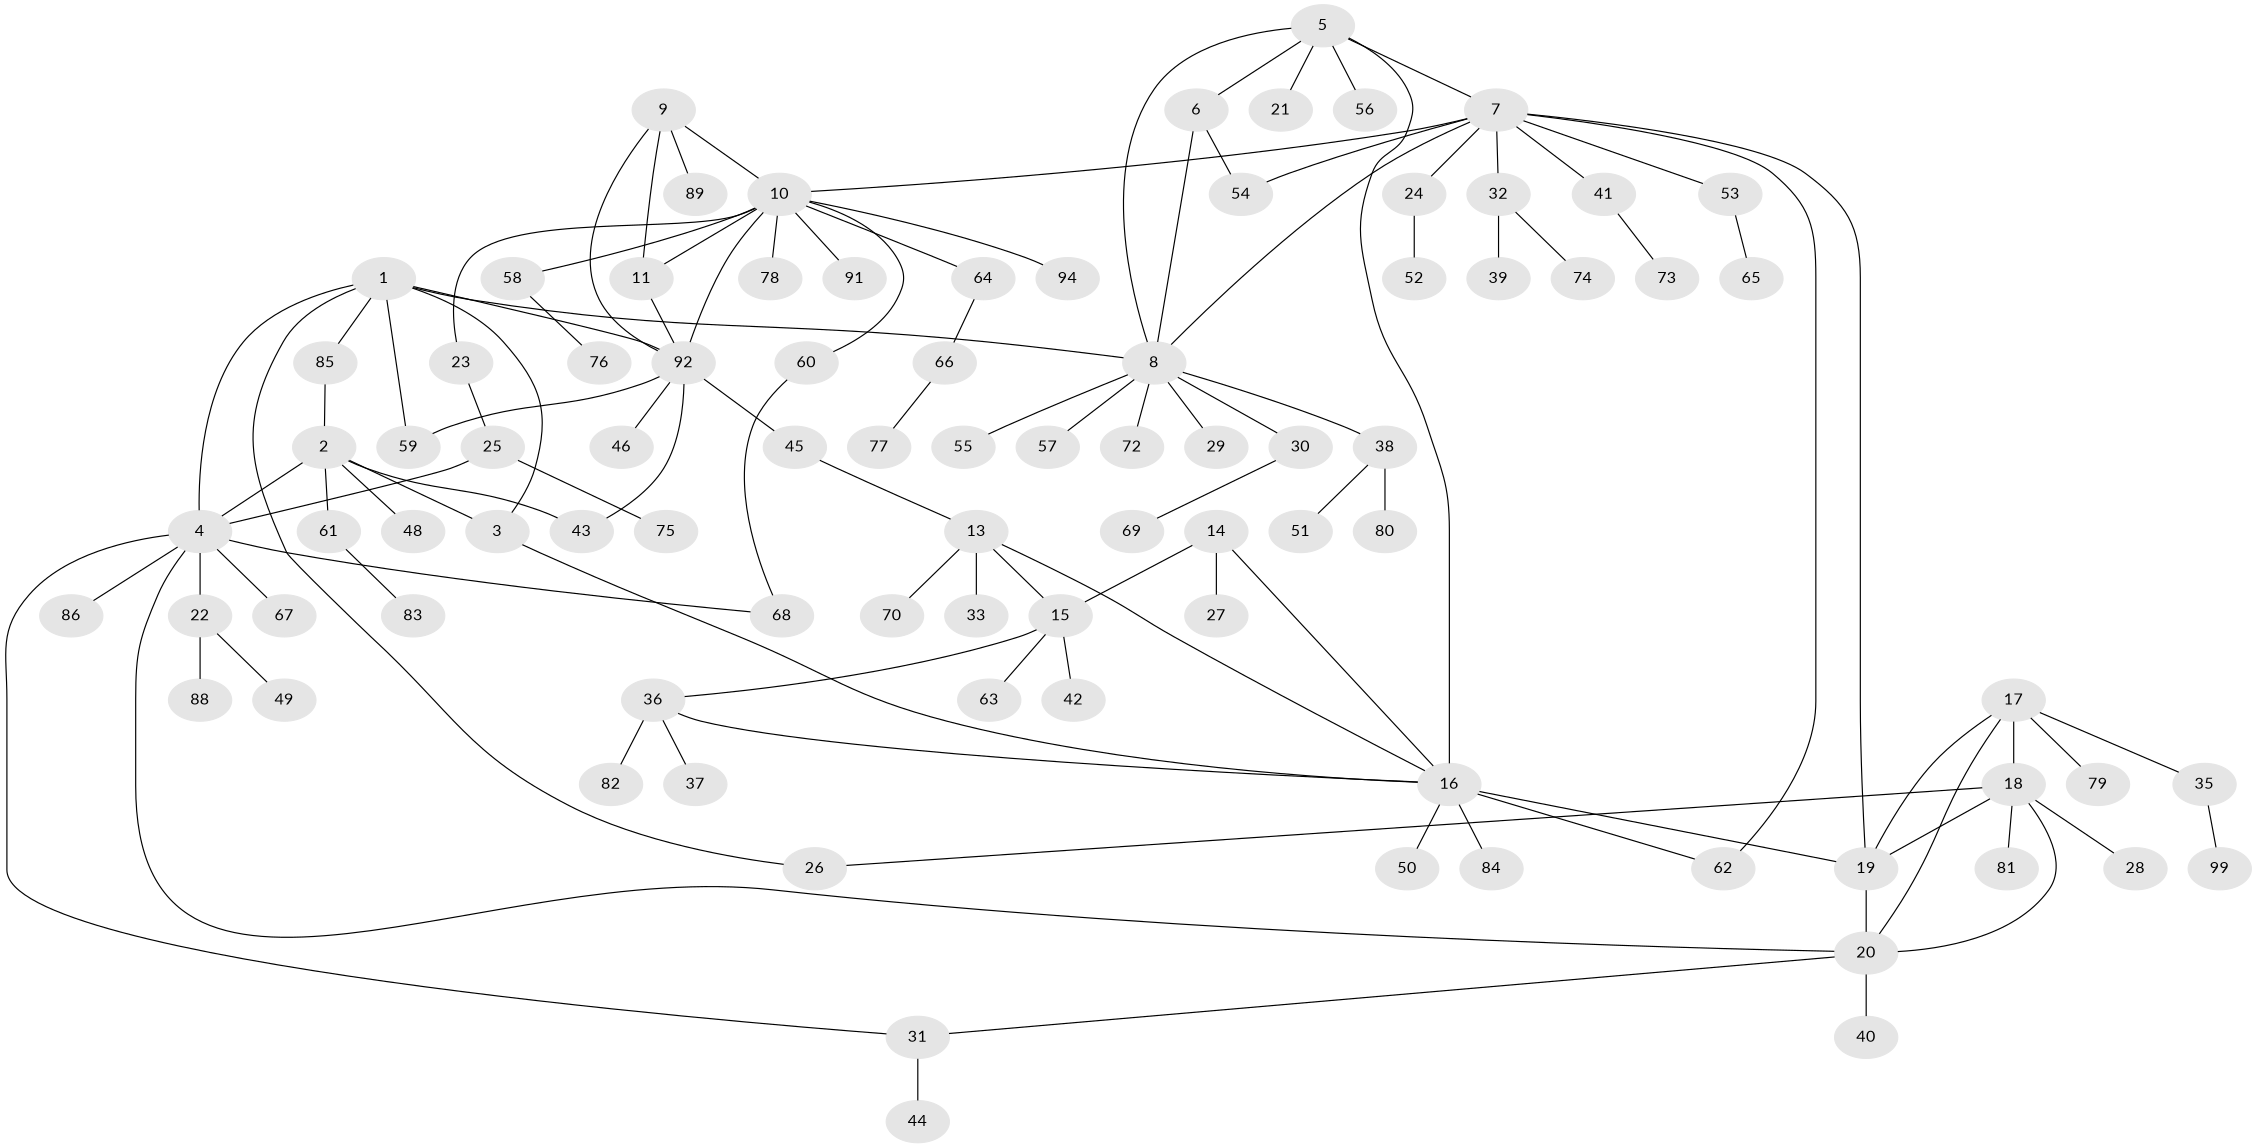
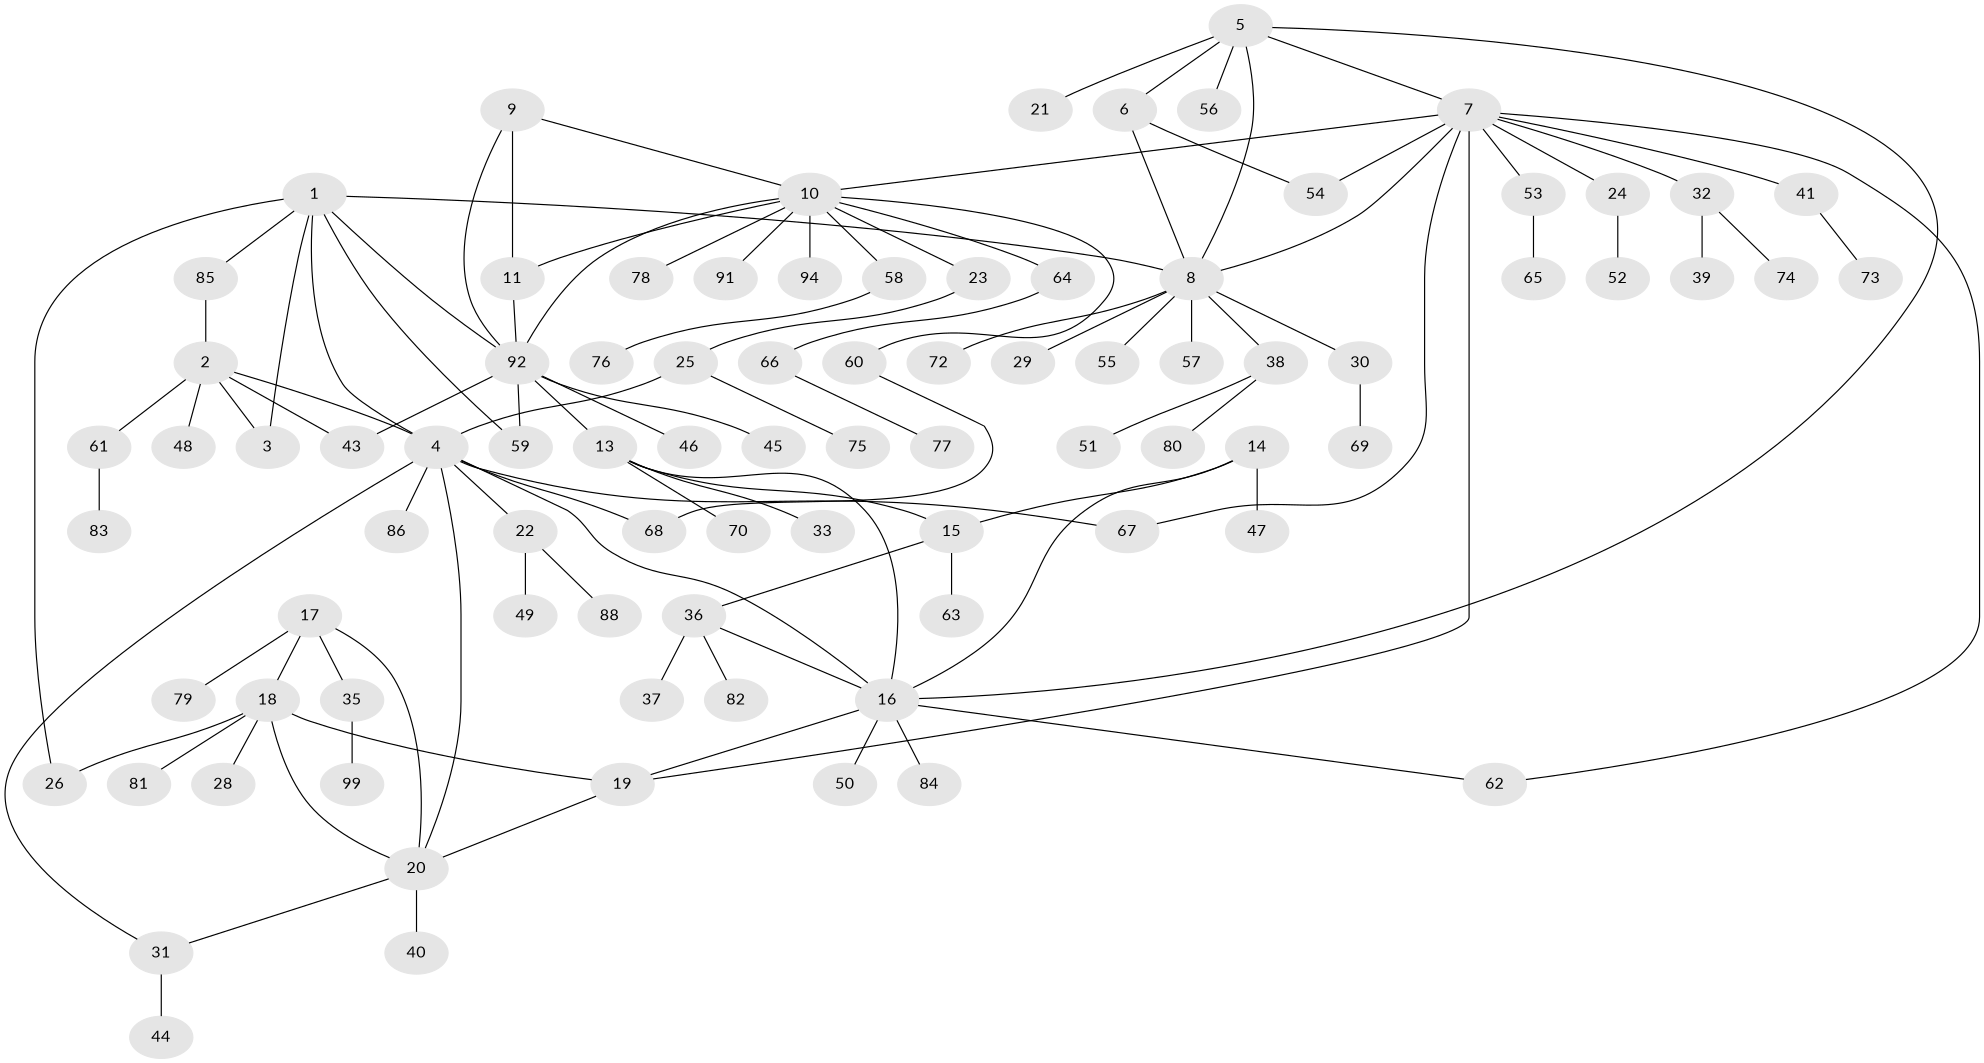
(695, 194) -> none
none -> (1425, 429)
(885, 490) -> (555, 399)
(1216, 616) -> (1257, 532)
(1074, 700) -> none
(954, 723) -> (664, 573)
(1924, 774) -> none
